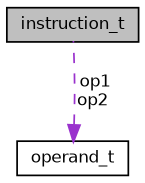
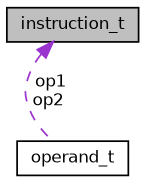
(75, 83) -> (27, 100)
